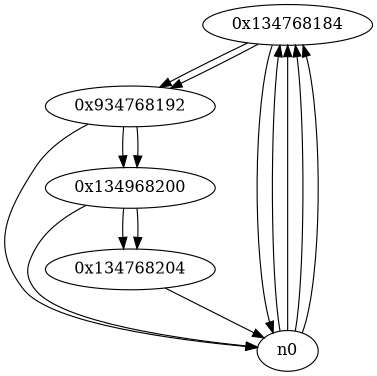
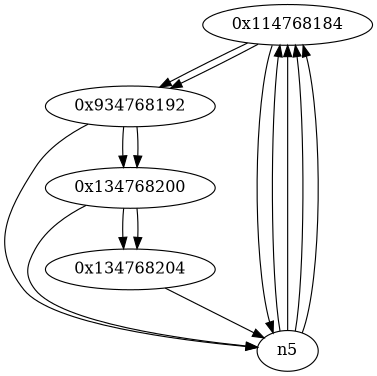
(288, 25) -> (288, 25)
(130, 188) -> (130, 188)
(288, 351) -> (288, 351)
